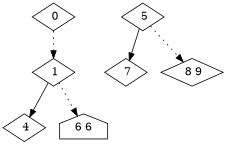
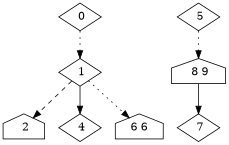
(135, 41) -> (199, 95)
(192, 72) -> (199, 72)
none -> (24, 128)
